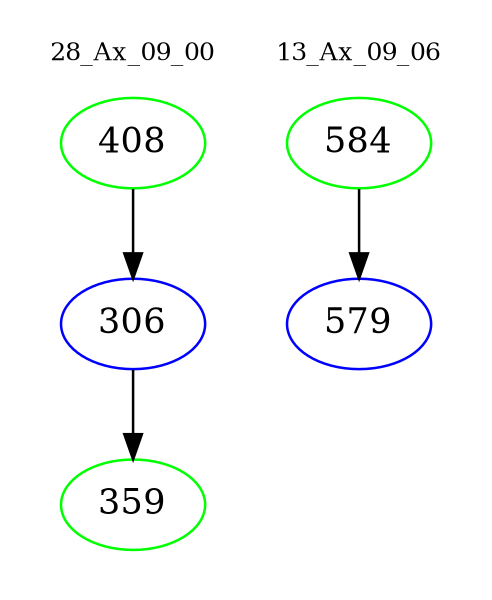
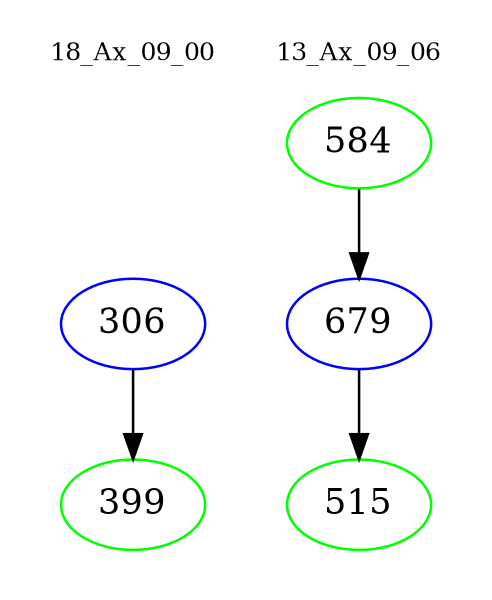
(133, 54) -> (133, 54)
(133, 143) -> none
(359, 324) -> (359, 324)
(133, 505) -> (133, 505)
none -> (359, 505)
